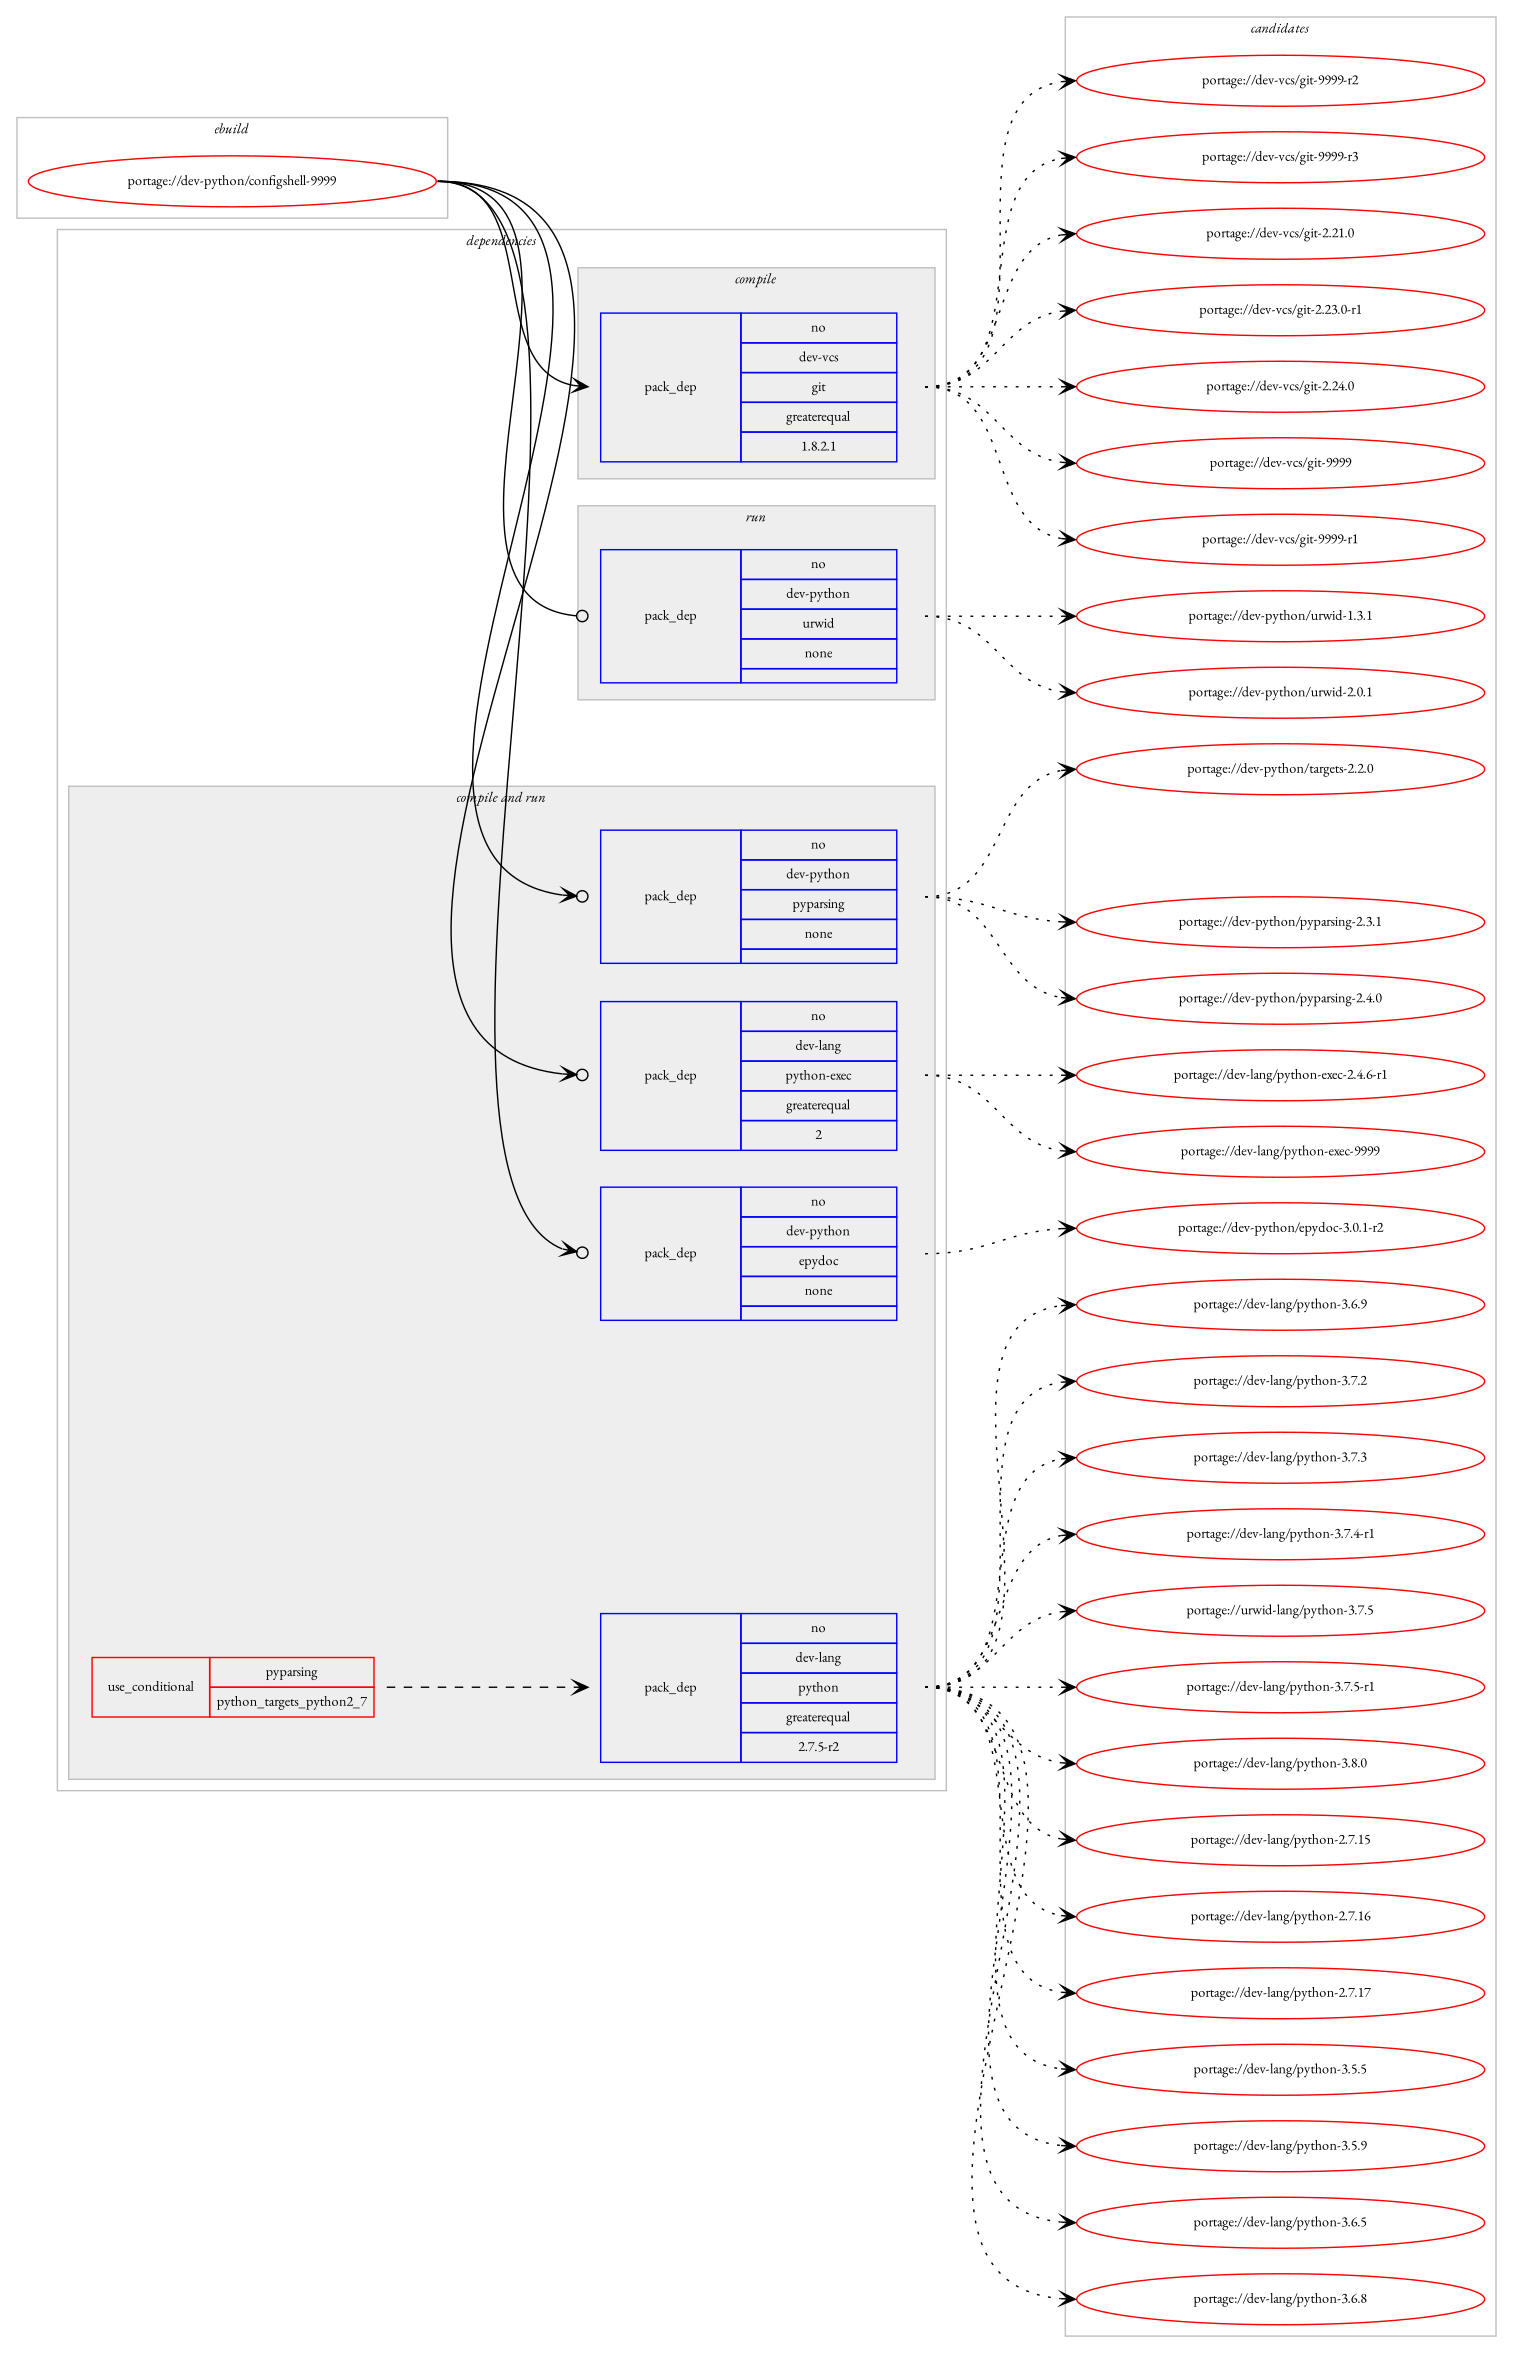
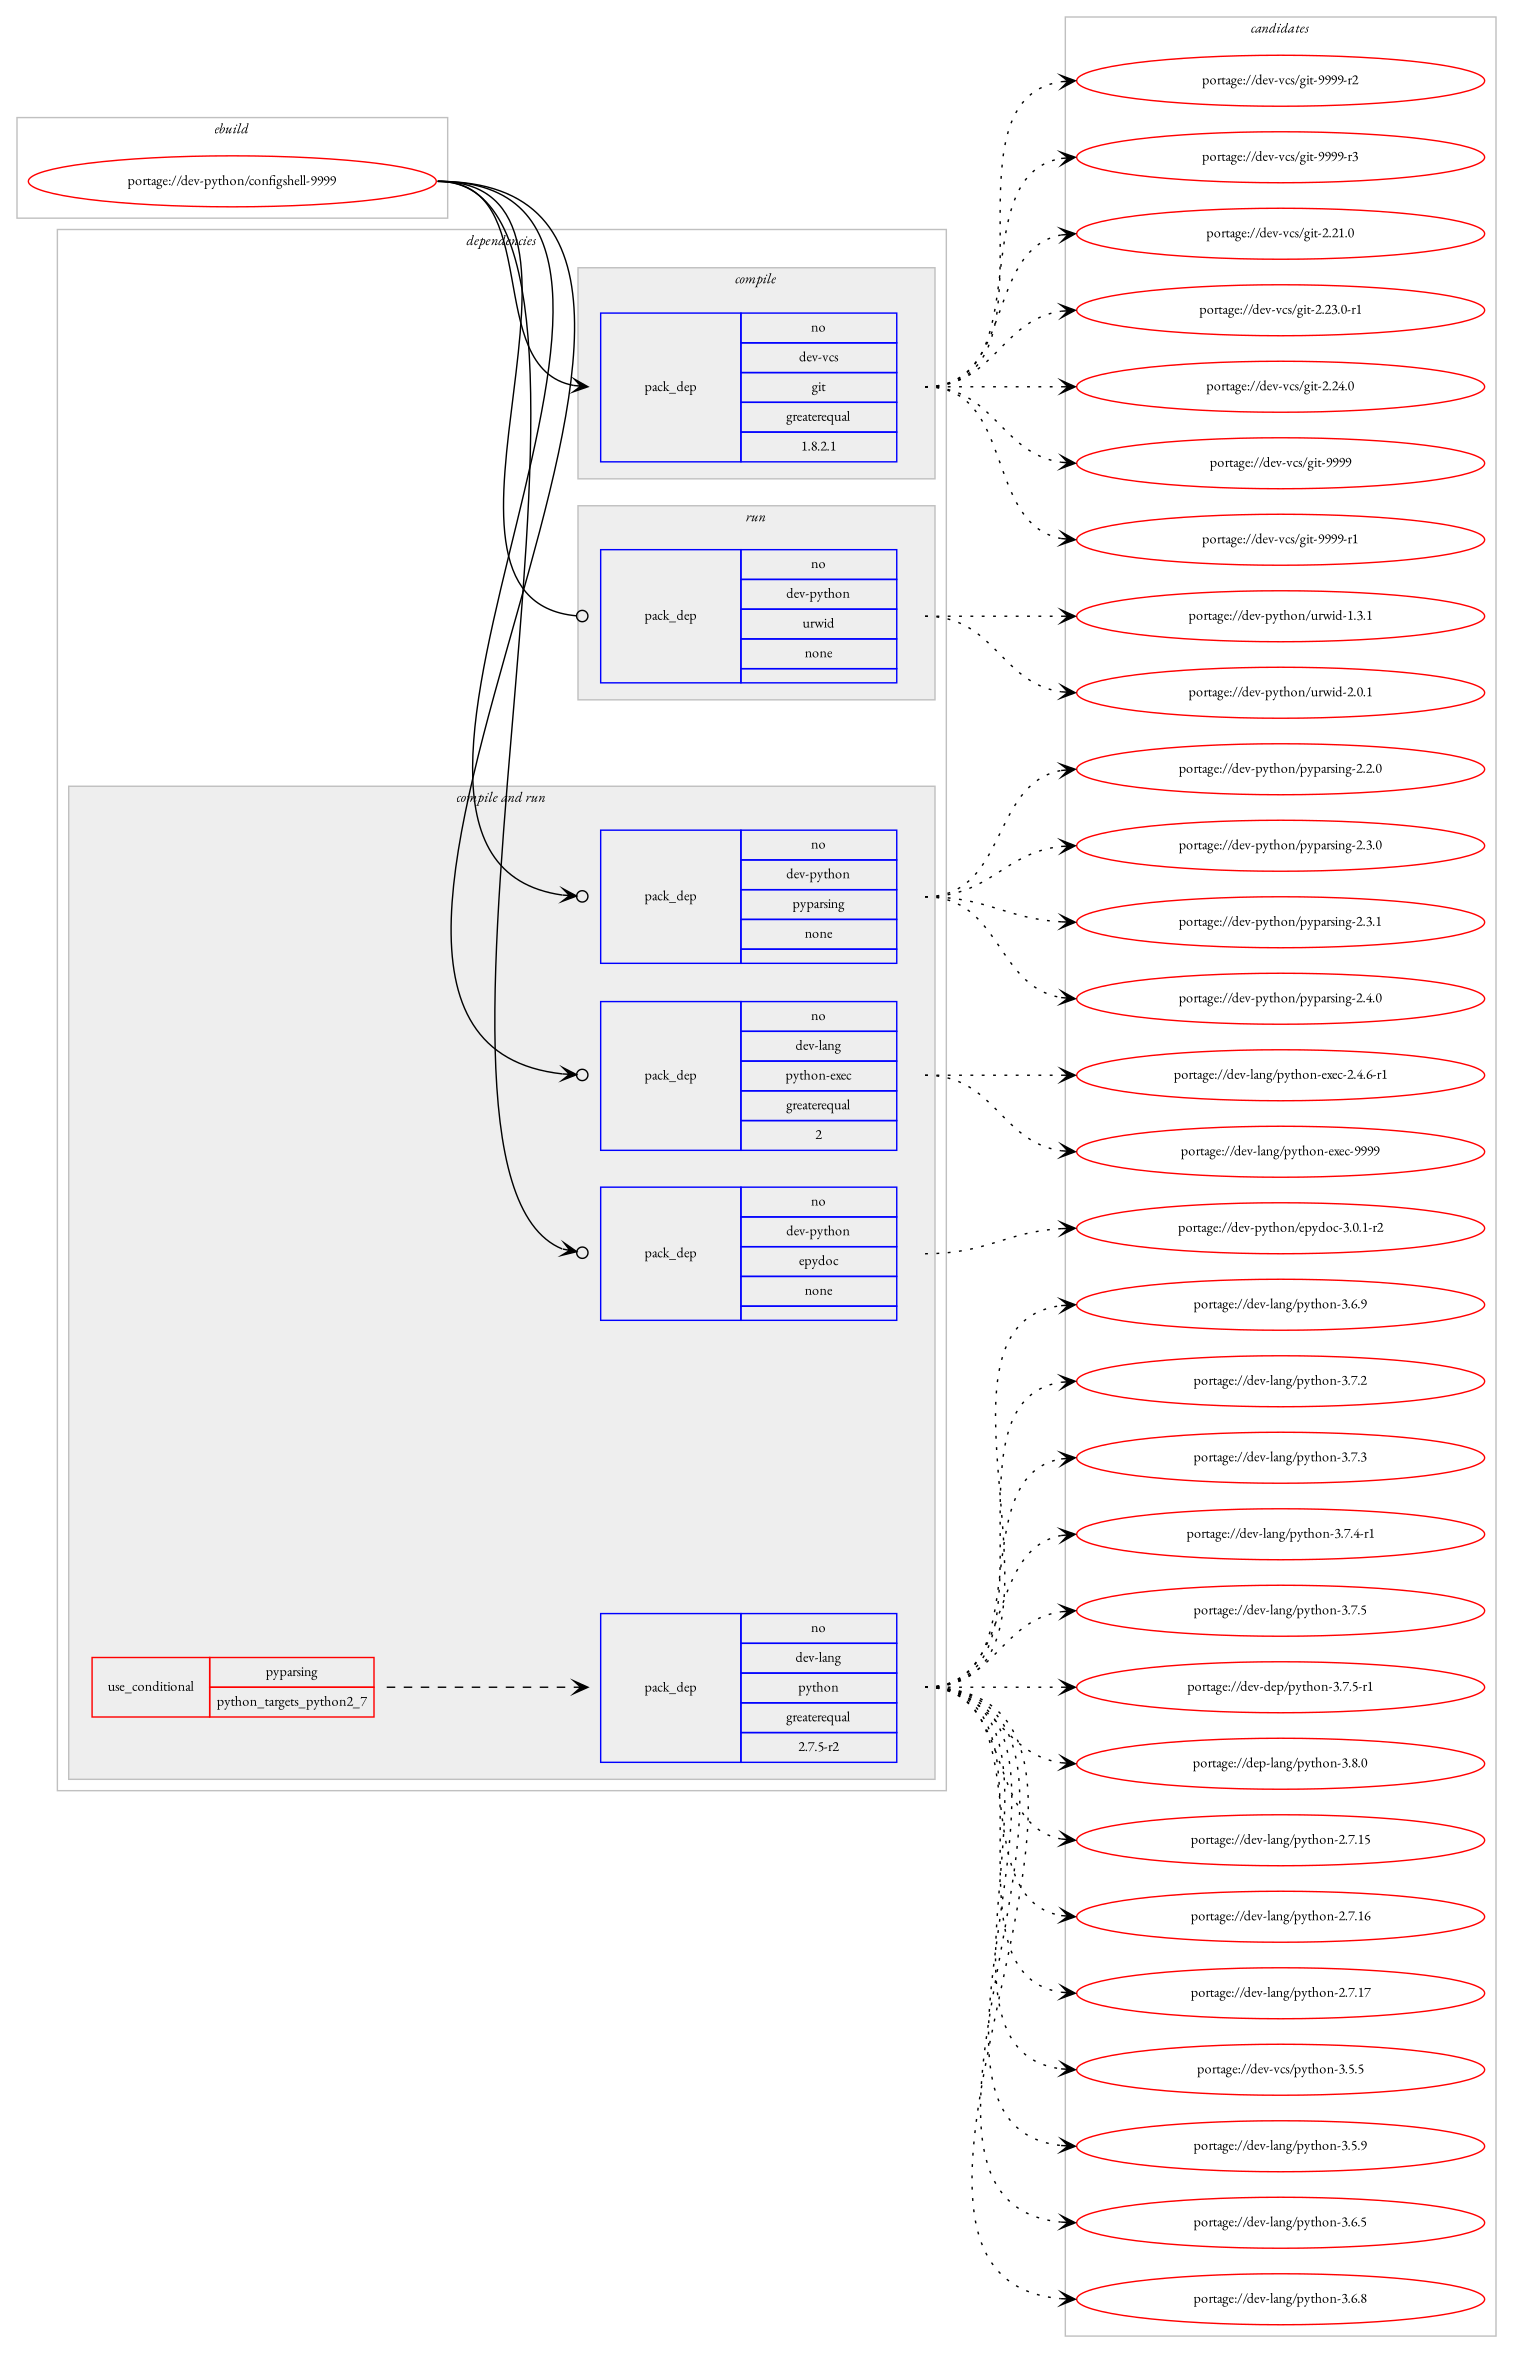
(1281, 769) -> (1281, 769)
none -> (1281, 846)
(1281, 1611) -> (1281, 1611)
(1281, 1687) -> (1281, 1687)
(1281, 1764) -> (1281, 1764)
(1281, 2070) -> (1281, 2070)
